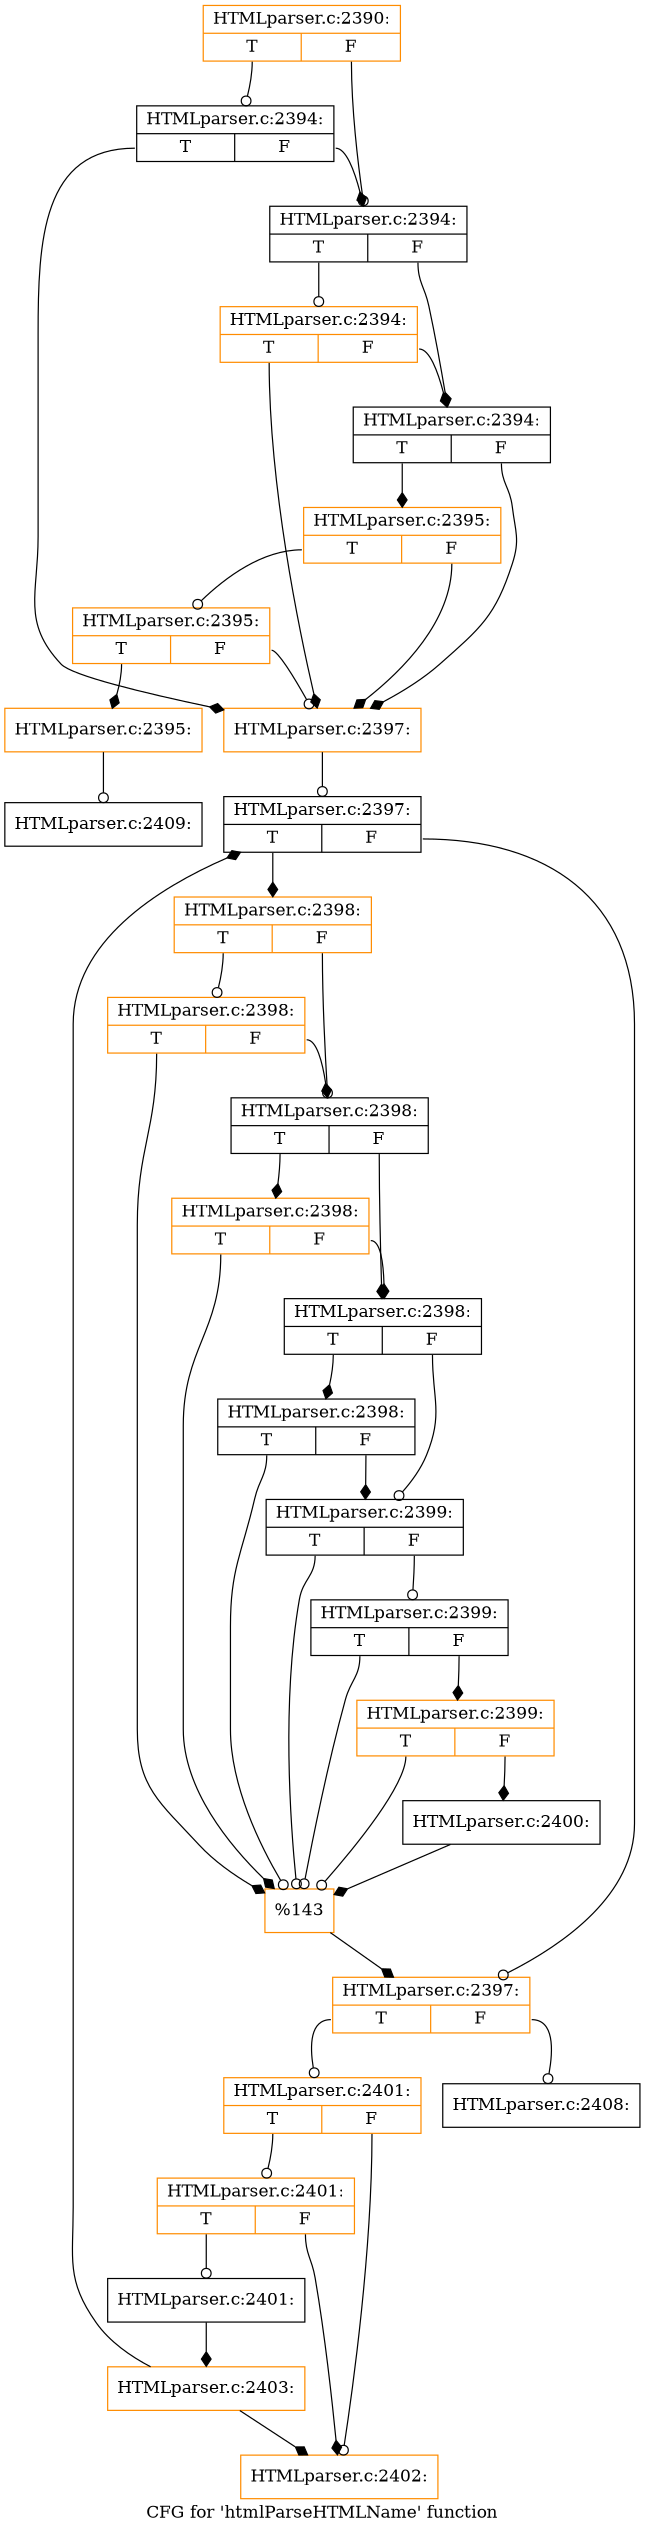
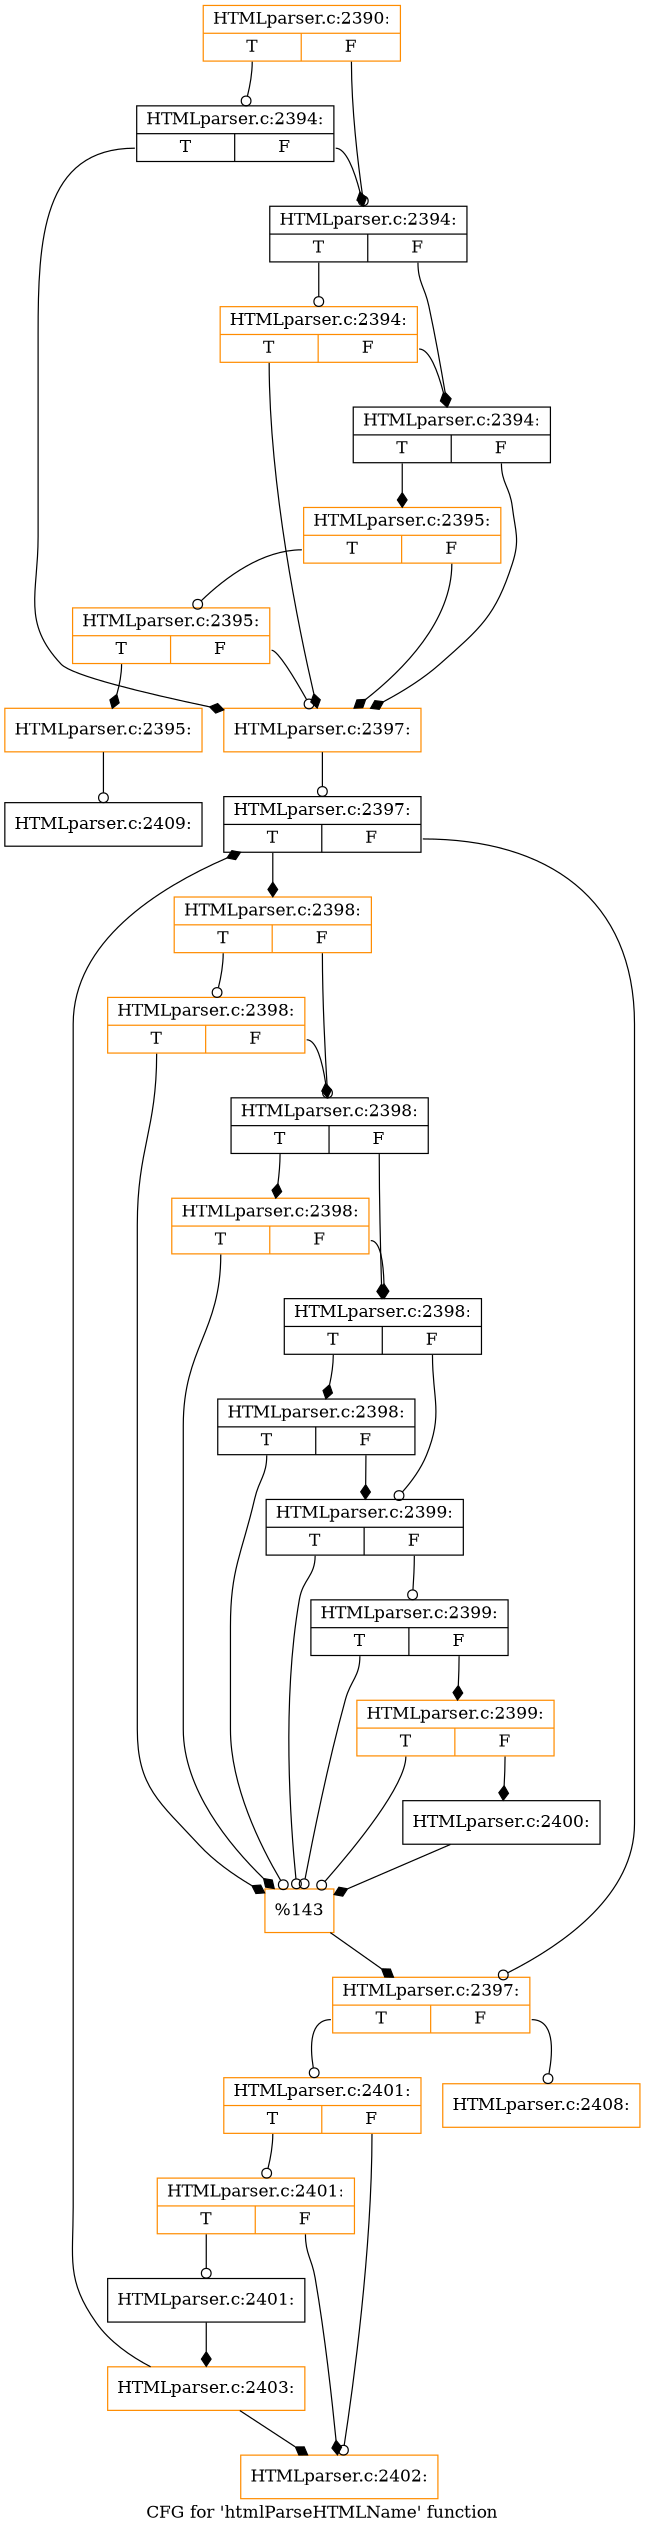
(541, 2106) -> (541, 2106)
